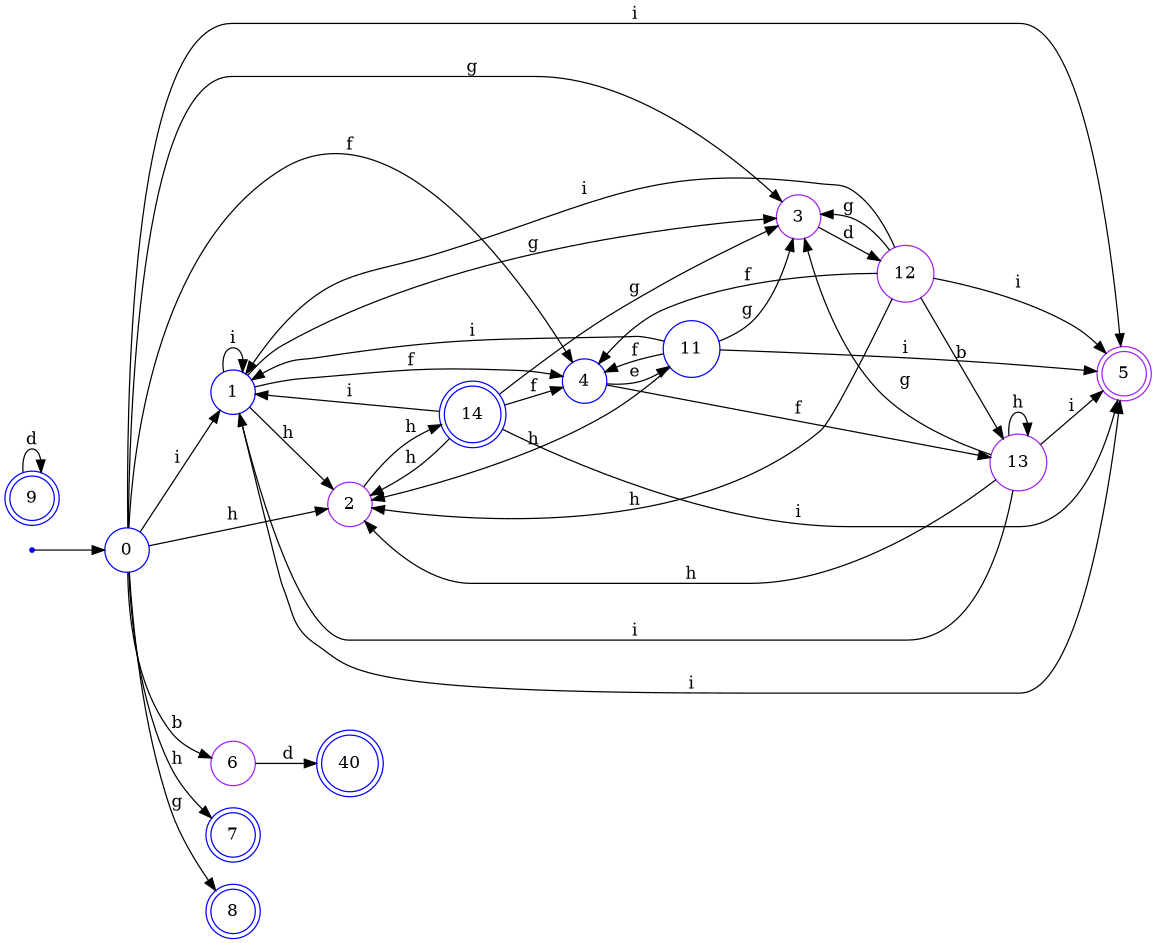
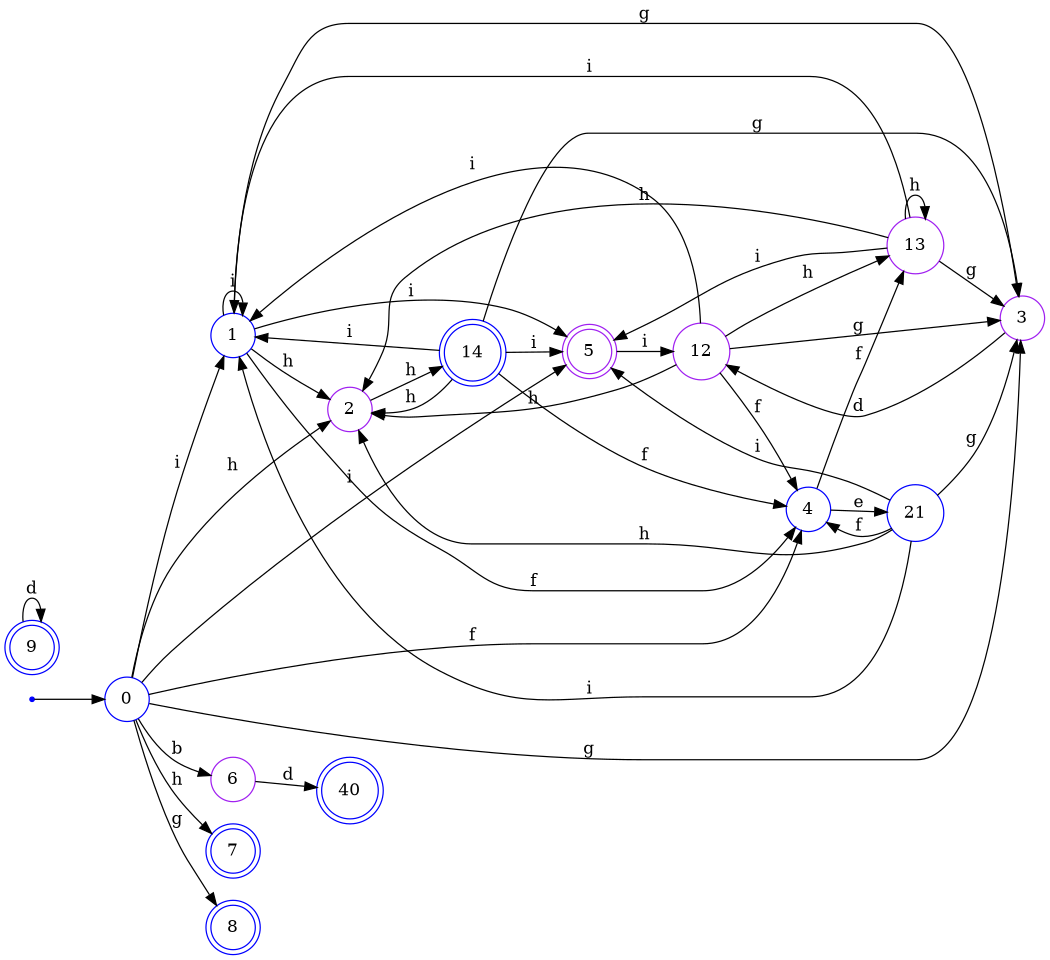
(1019, 301) -> (639, 352)
(692, 349) -> (915, 513)
(962, 353) -> (808, 273)
